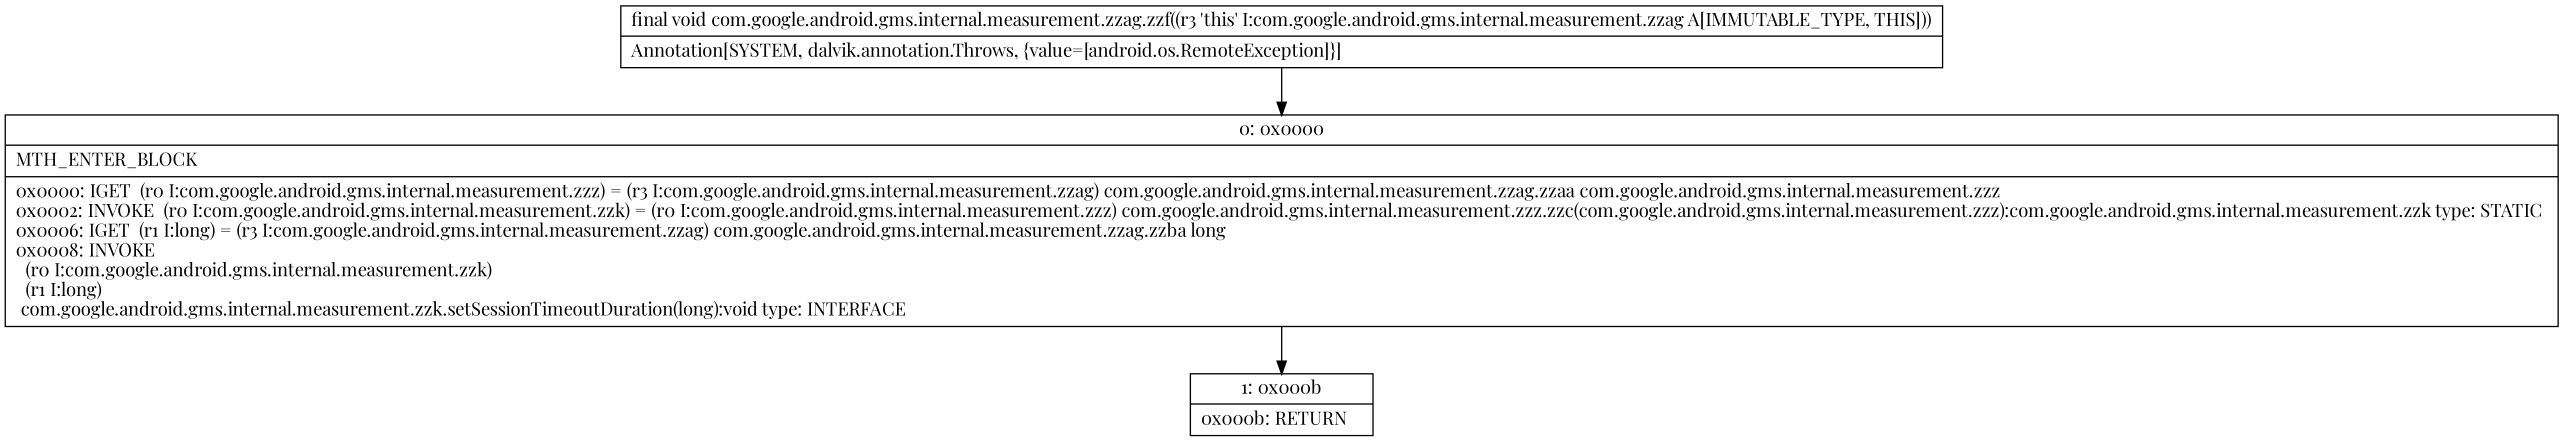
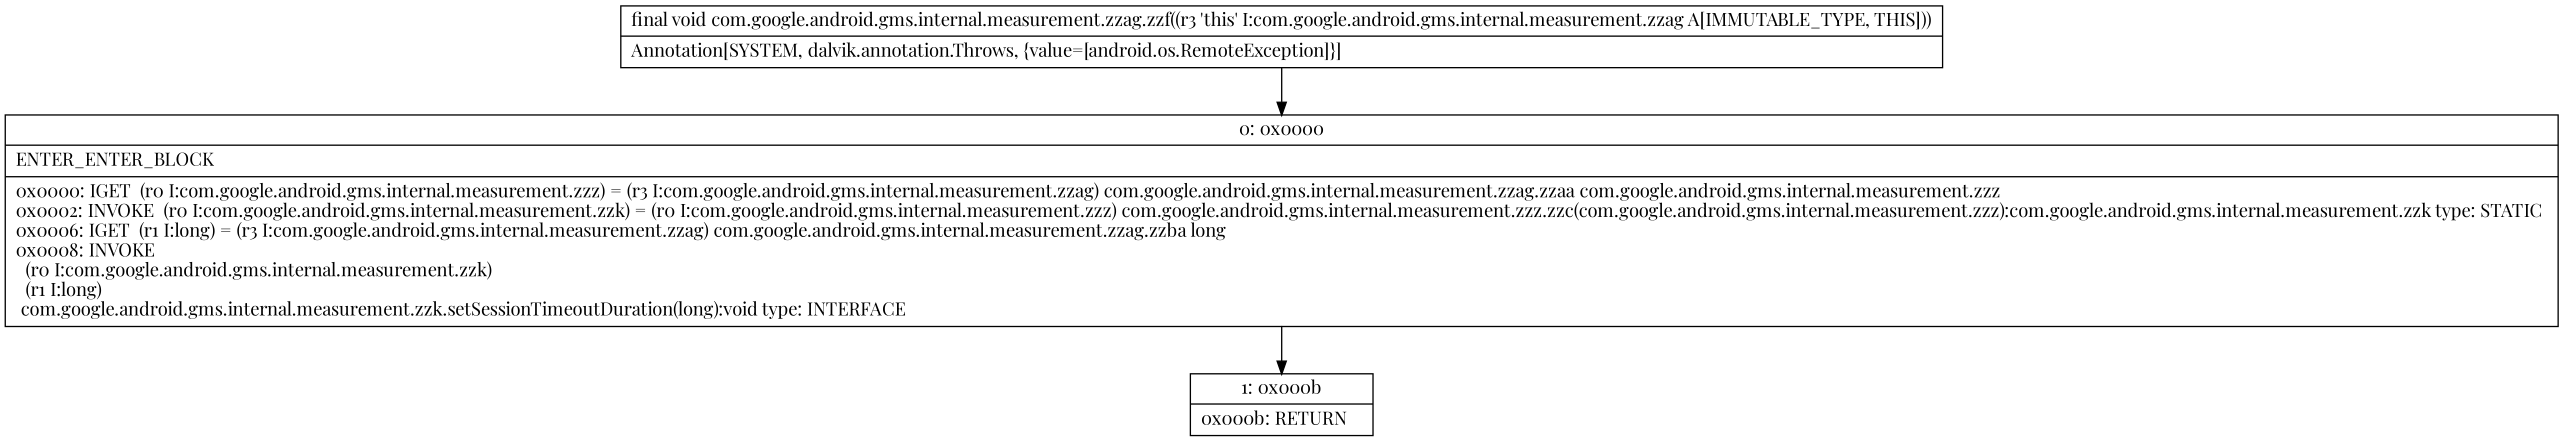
(107, 160) -> (115, 160)
